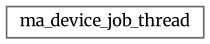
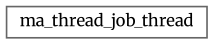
(105, 22) -> (107, 22)
